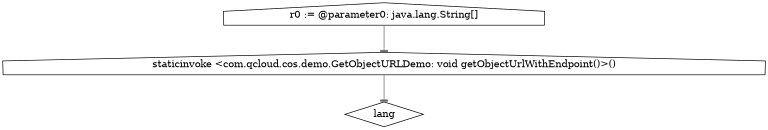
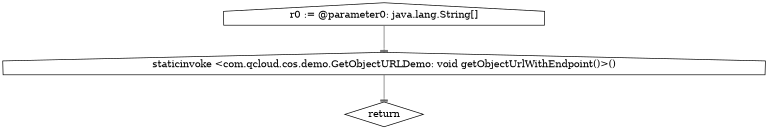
(384, 114) -> (384, 114)
